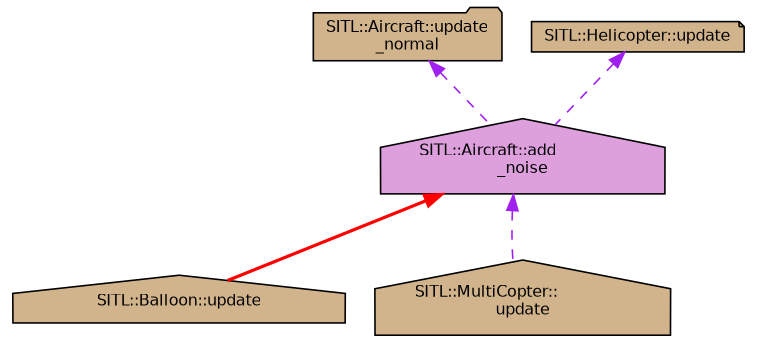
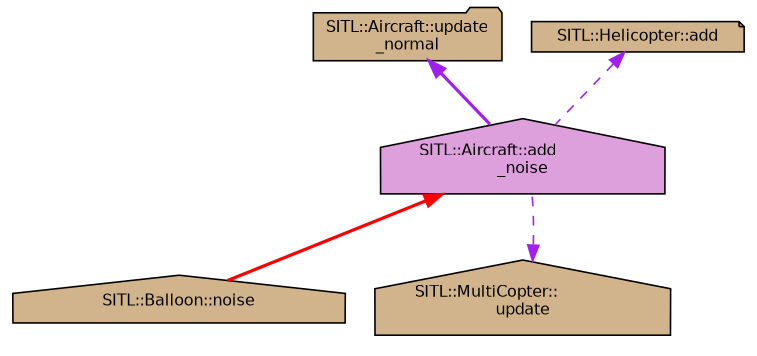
(638, 37) -> (638, 37)
(465, 98) -> (465, 98)
(512, 236) -> (533, 220)
(179, 302) -> (179, 302)
